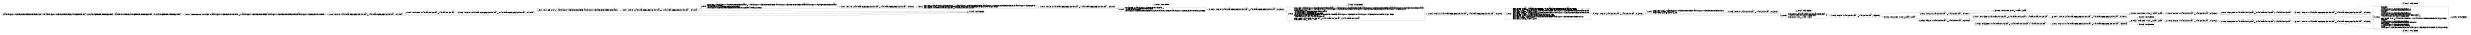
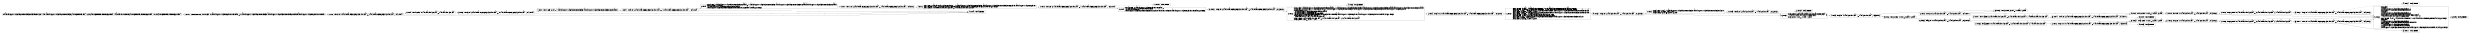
(1133, 10) -> (1132, 10)
